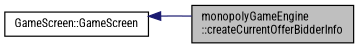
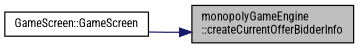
(176, 16) -> (164, 32)
